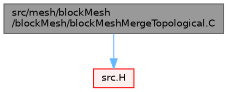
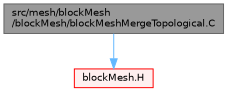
(114, 78) -> (114, 78)
